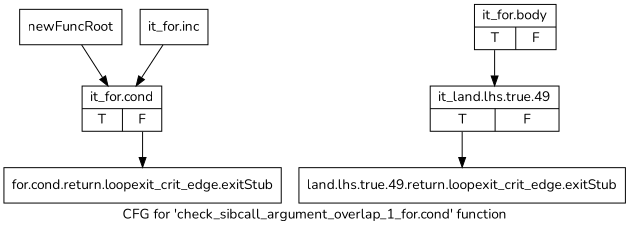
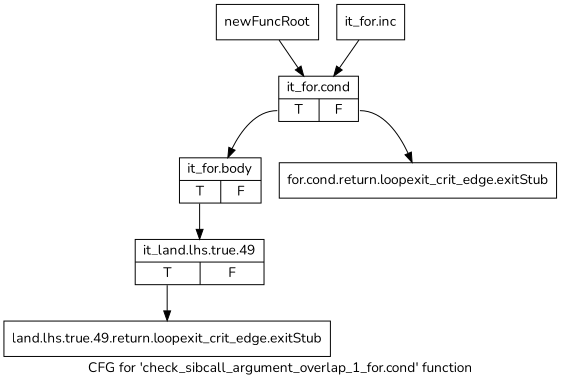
none -> (250, 123)
